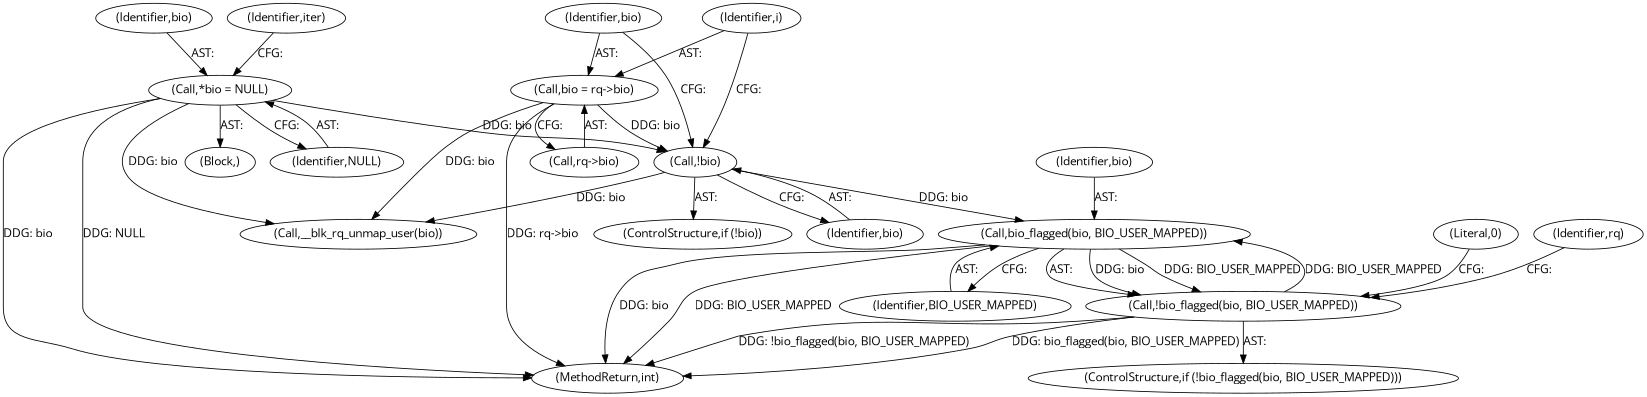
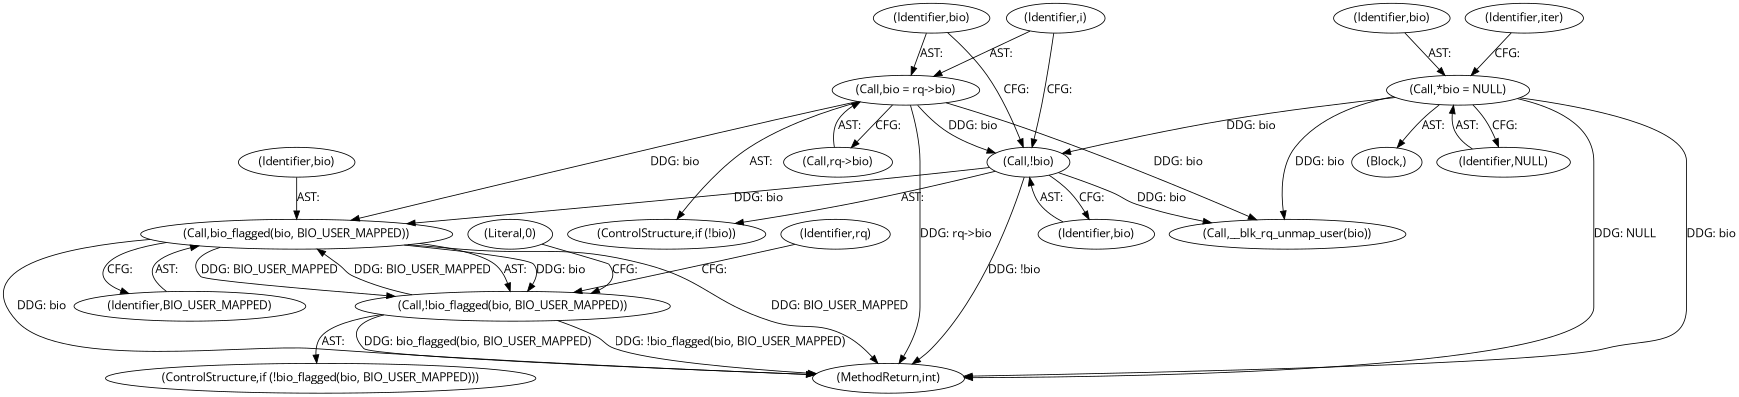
none -> (760, 141)
none -> (608, 159)
none -> (983, 275)
